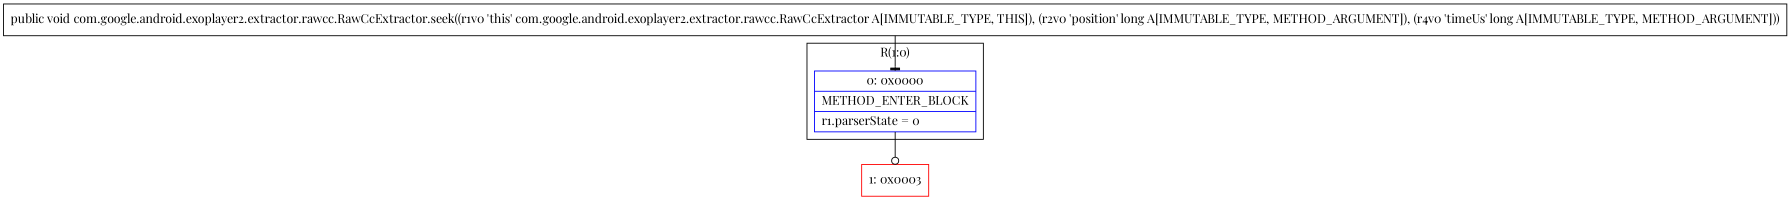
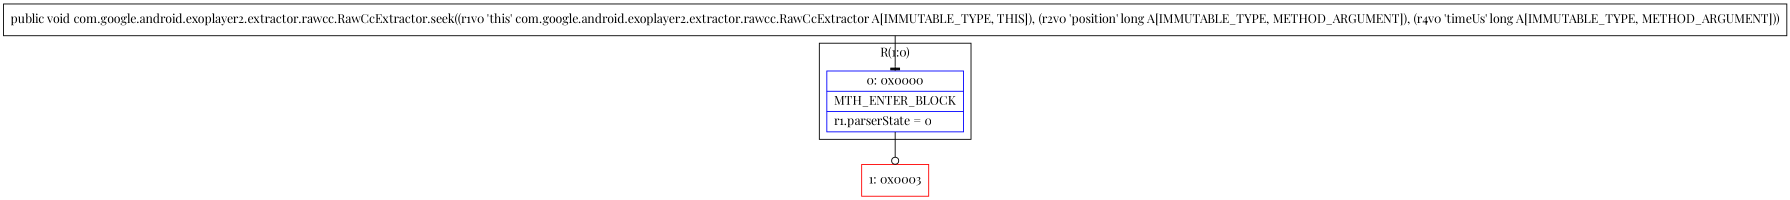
(895, 101) -> (895, 101)
